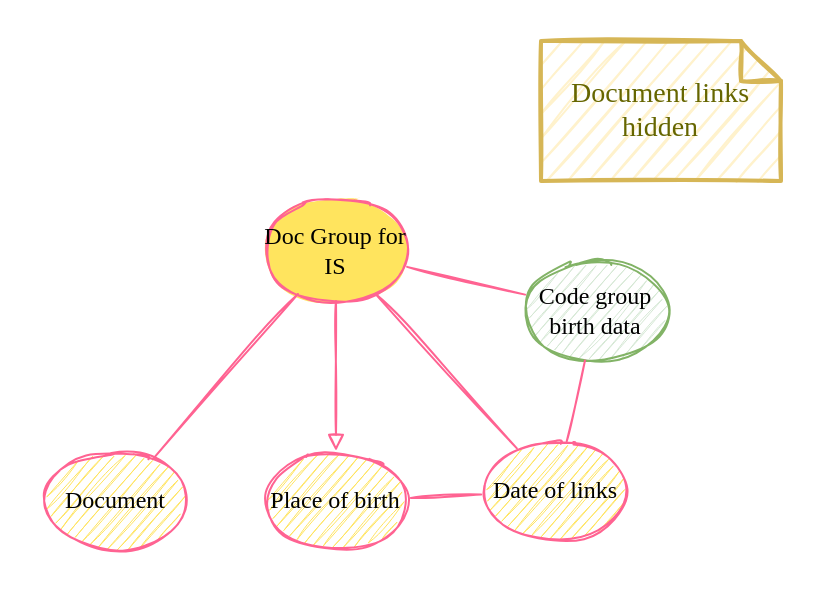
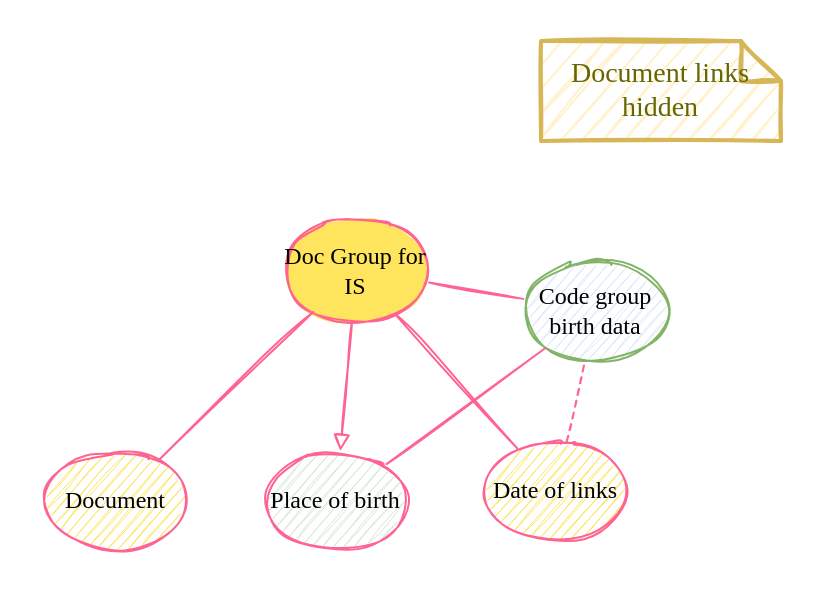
(661, 111) -> (661, 91)
(336, 251) -> (356, 271)
(596, 311) -> (596, 311)
(576, 399) -> (576, 399)
(446, 496) -> (466, 406)
(336, 501) -> (336, 501)
